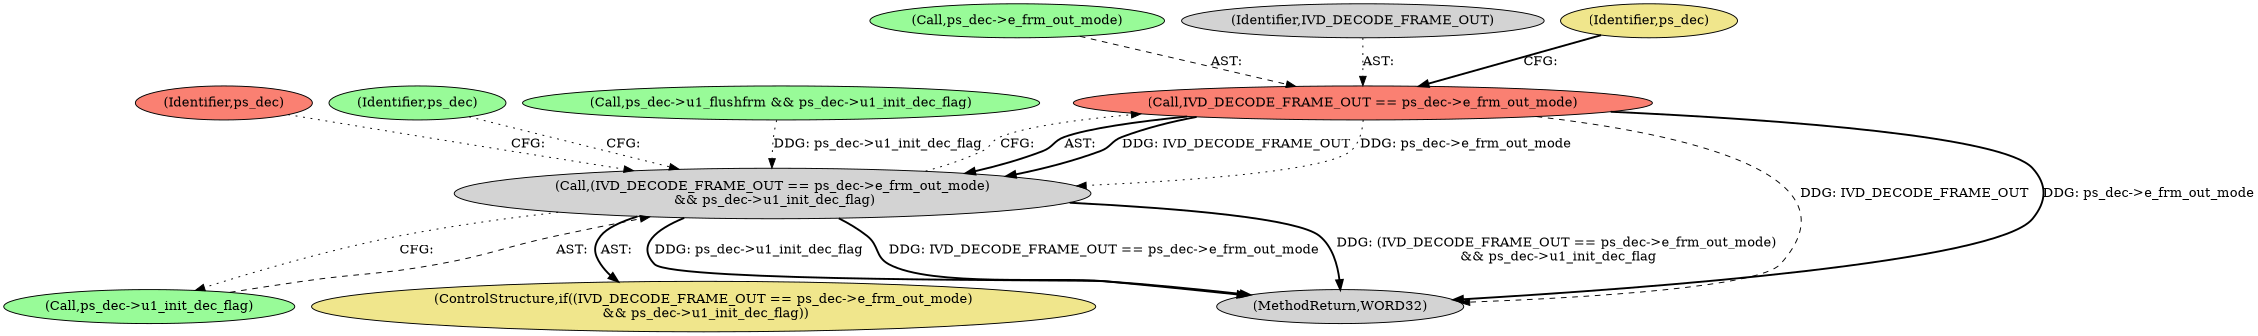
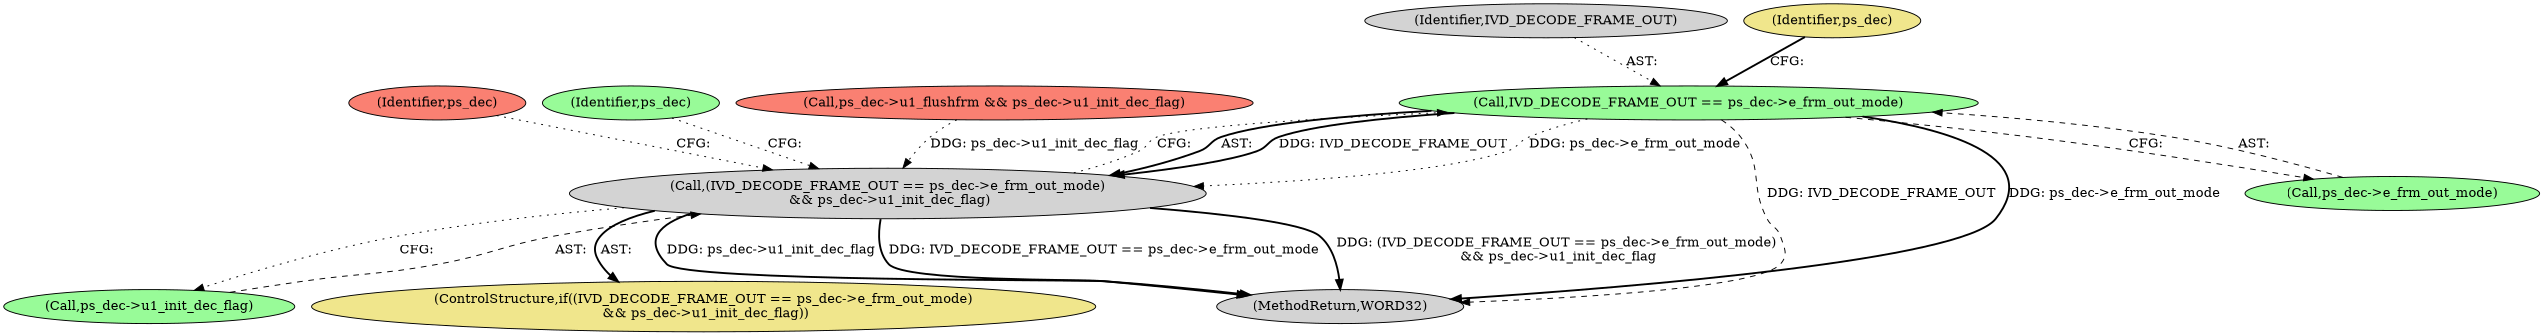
(781, 103) -> (994, 103)
(1363, 103) -> (1689, 103)
none -> (2075, 143)
